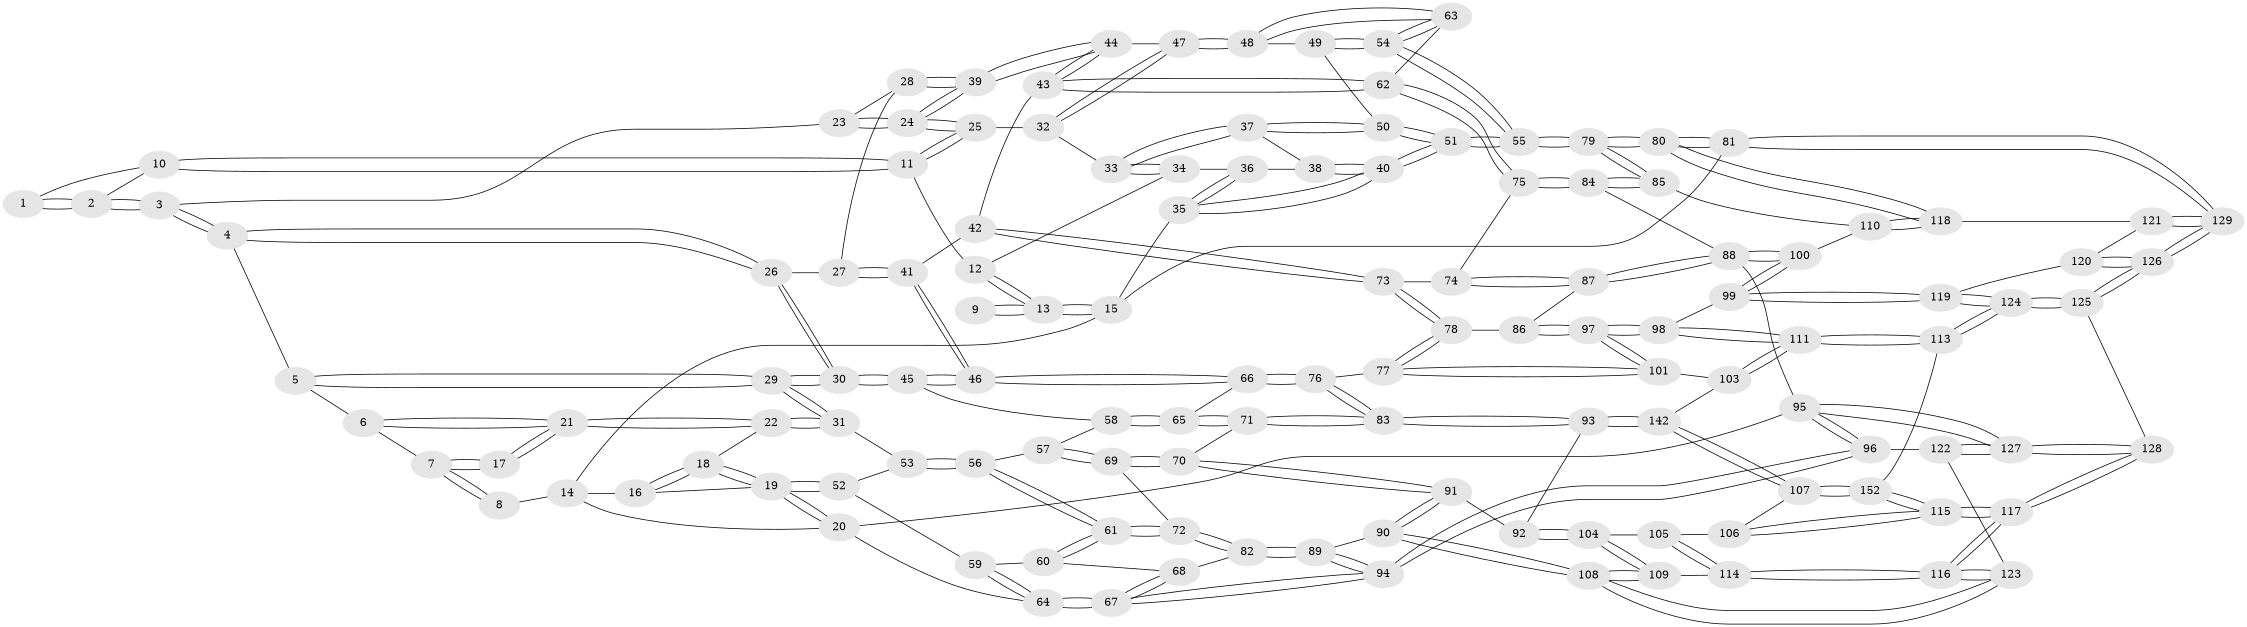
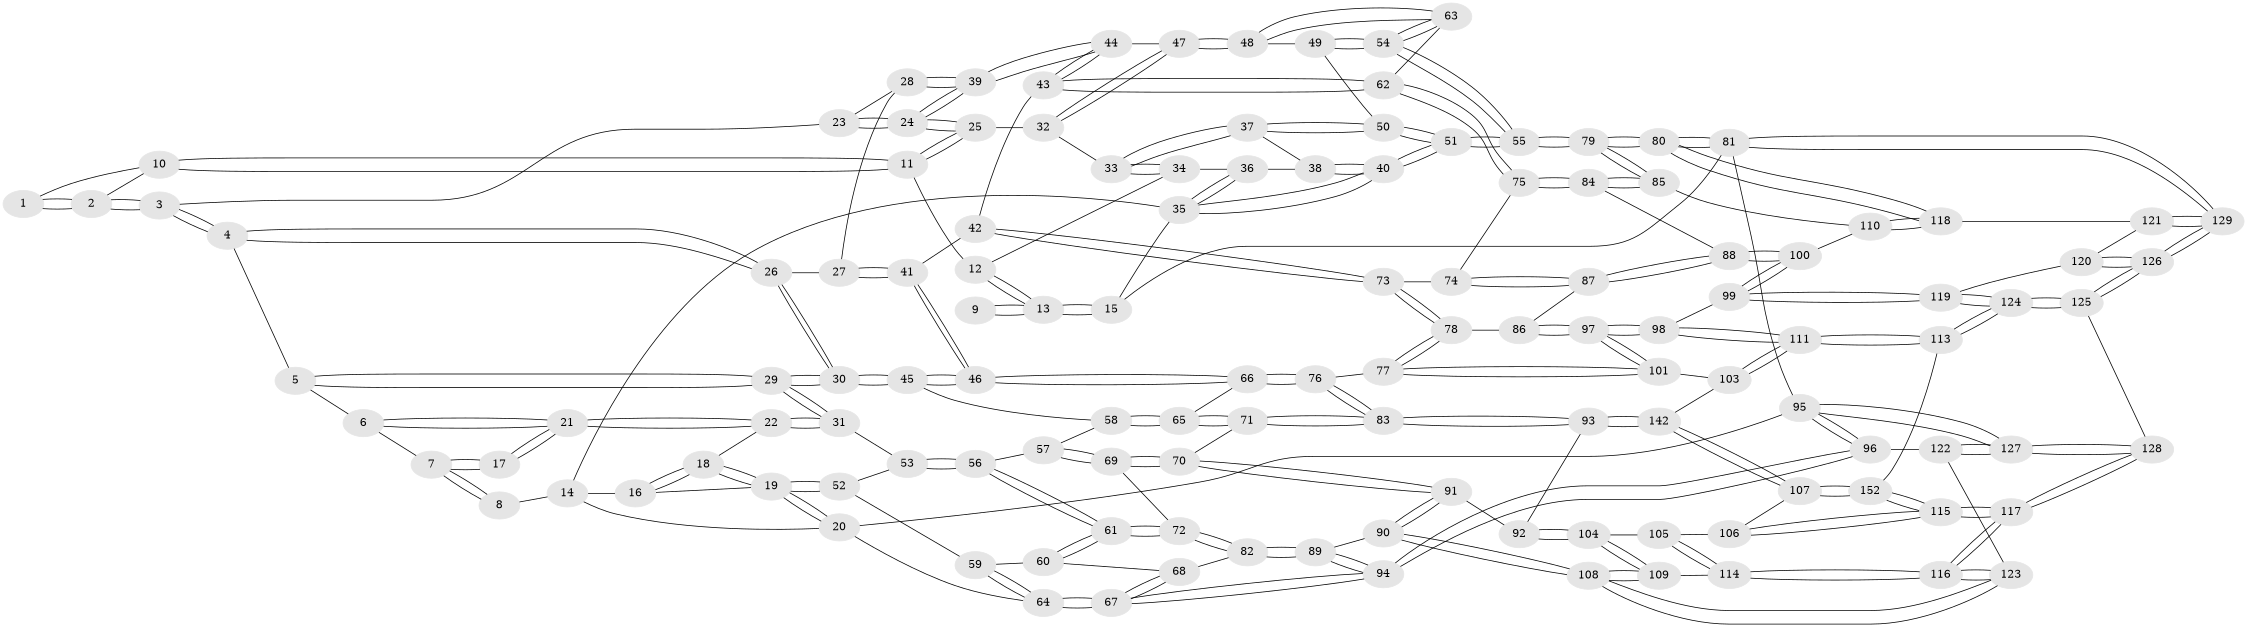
(1769, 326) -> (1753, 247)
(798, 345) -> (808, 226)
